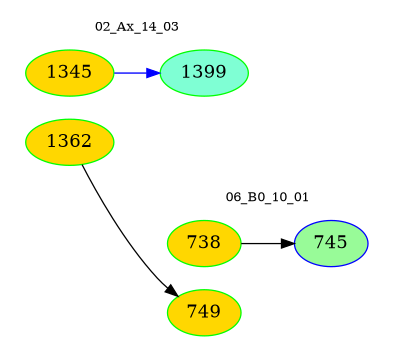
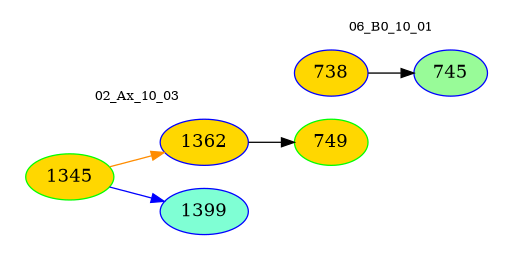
(137, 28) -> (137, 97)
(204, 73) -> (204, 212)
(70, 142) -> (204, 142)
none -> (131, 161)
(204, 244) -> (331, 73)
